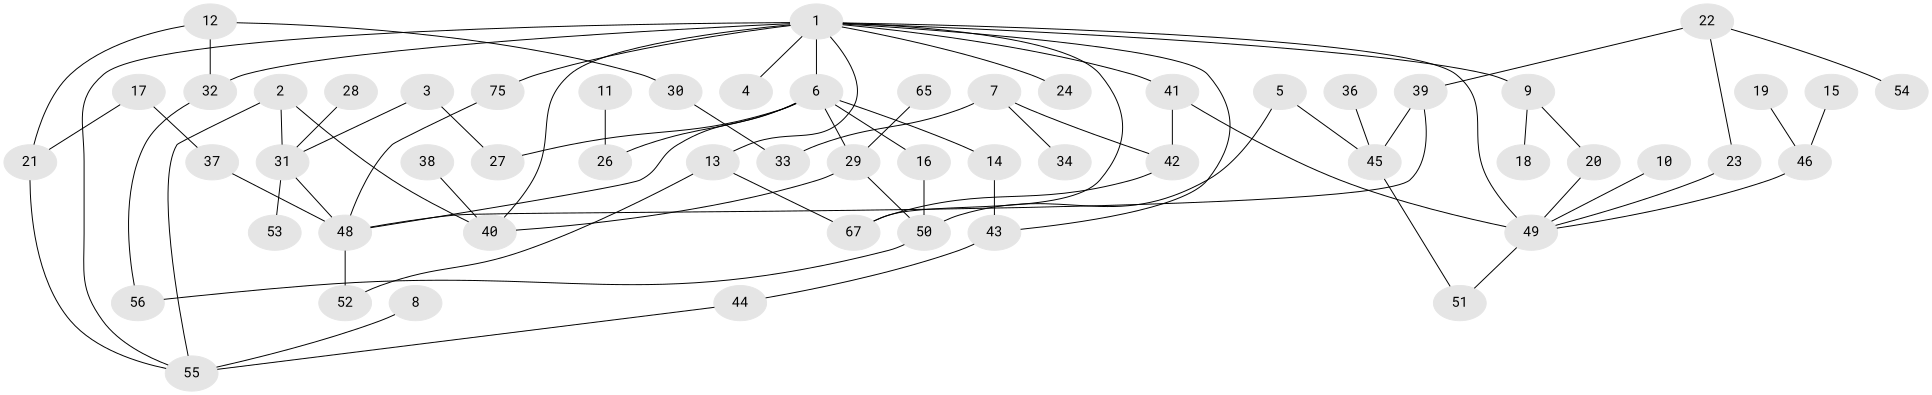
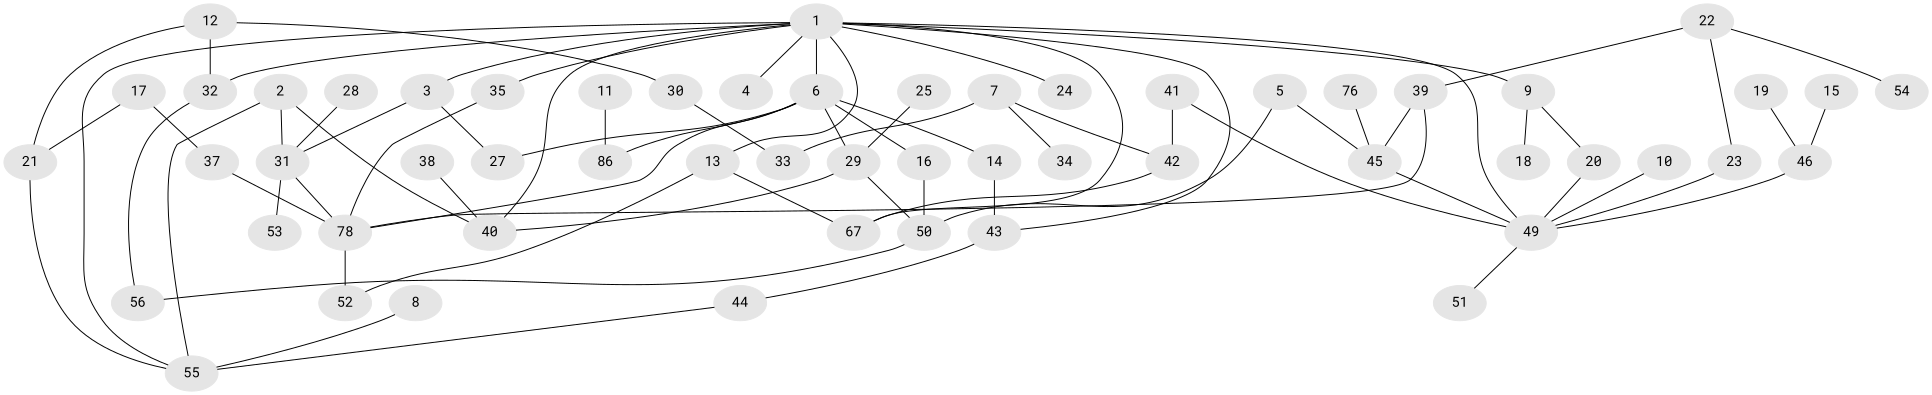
(998, 45) -> (617, 41)
(498, 92) -> (498, 92)
(924, 92) -> (924, 92)
(1350, 92) -> (1350, 92)
(605, 162) -> (605, 162)
(345, 233) -> (345, 233)
(1417, 233) -> (1453, 198)
